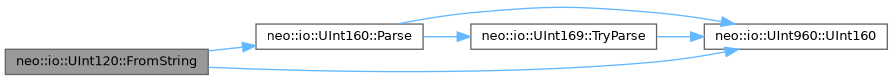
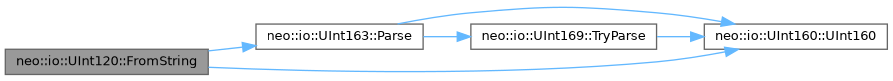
(340, 37) -> (340, 37)
(796, 37) -> (796, 37)
